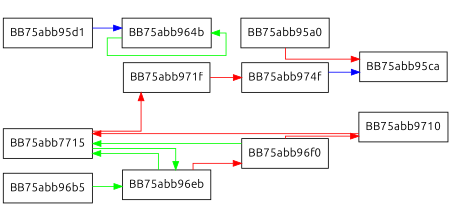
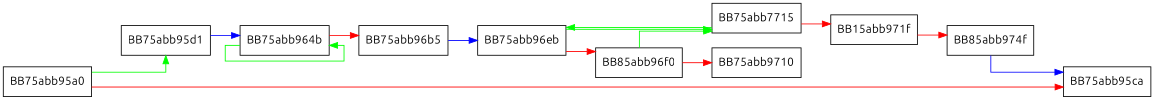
none -> (340, 35)
none -> (133, 72)
(167, 78) -> (874, 30)
(285, 78) -> (990, 40)
(230, 134) -> none
(285, 153) -> (639, 63)
(103, 186) -> (459, 40)
